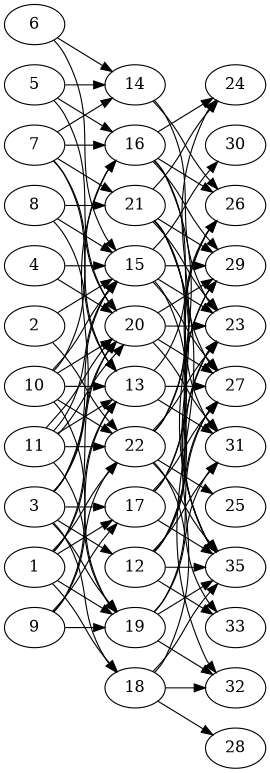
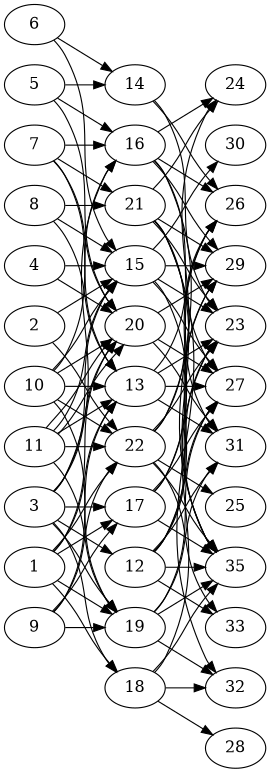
(77, 120) -> none
(180, 326) -> (181, 359)
